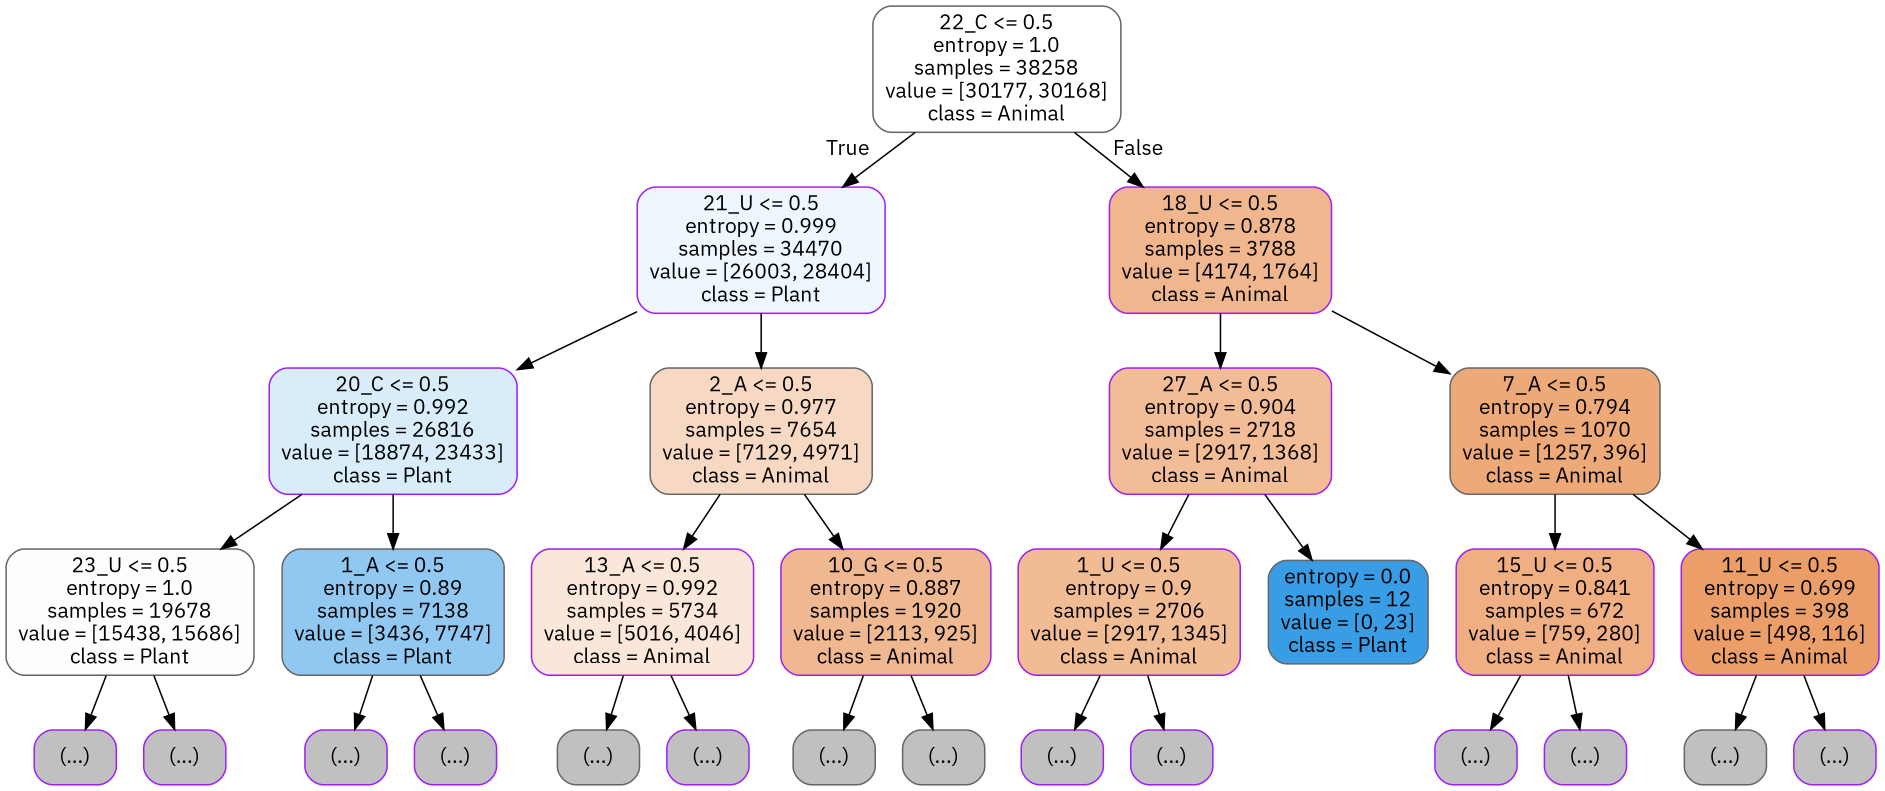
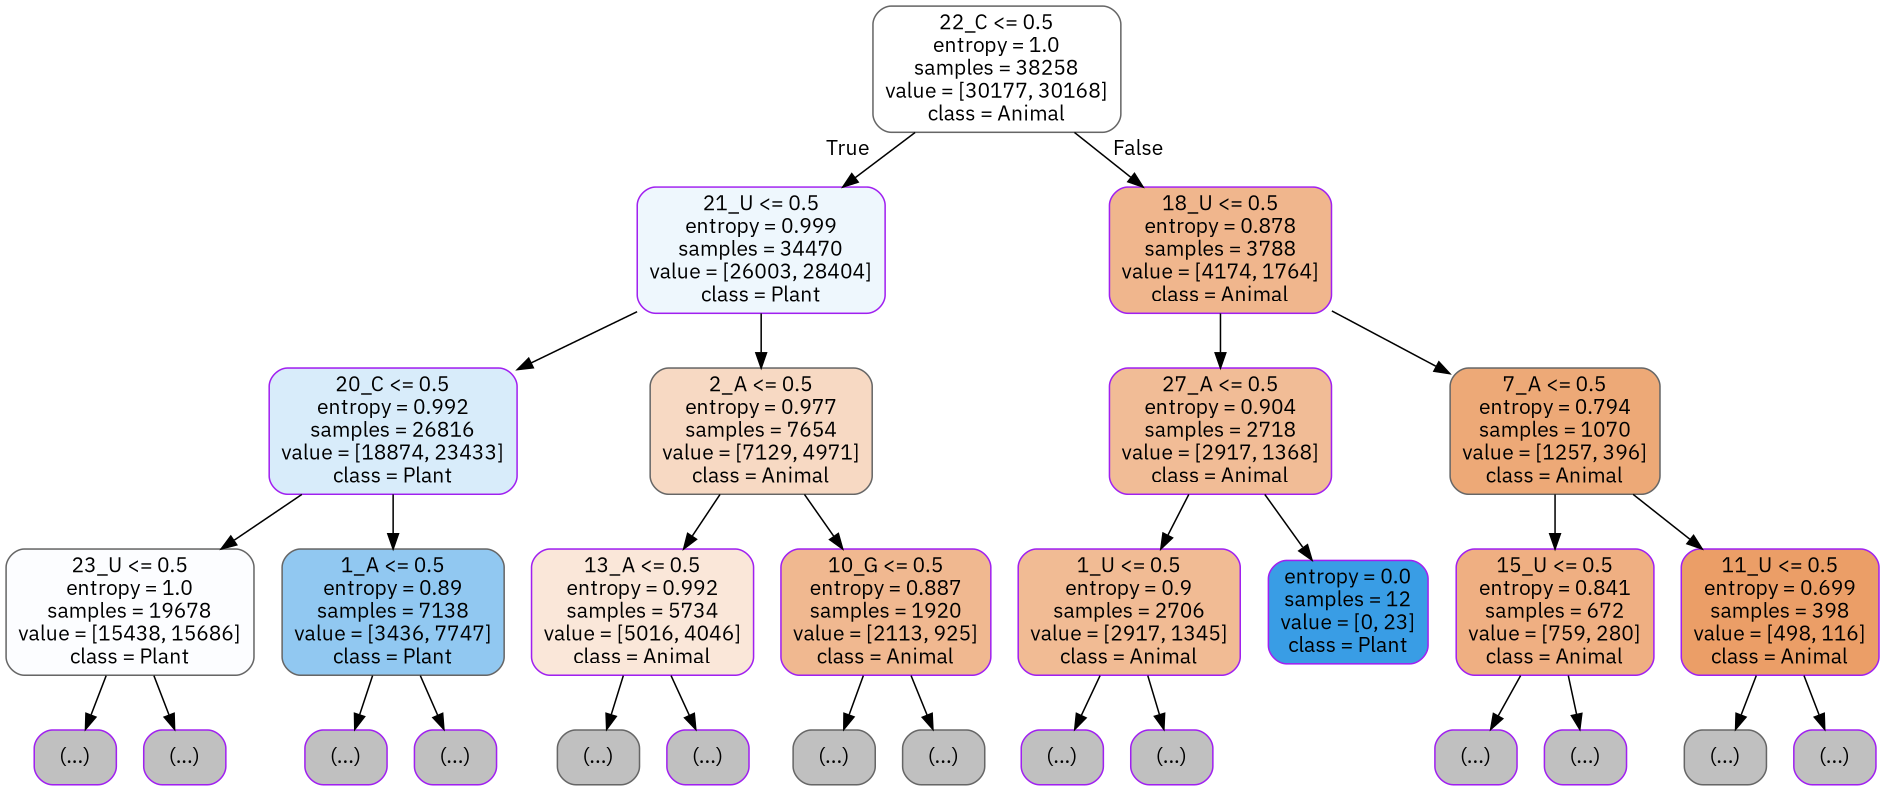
(1348, 612) -> (1348, 612)
